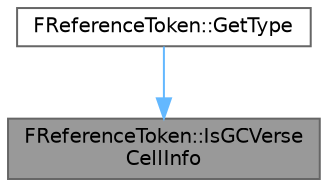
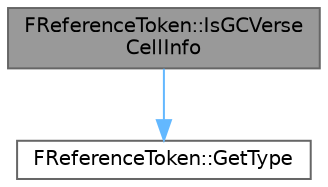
(164, 72) -> (164, 94)
